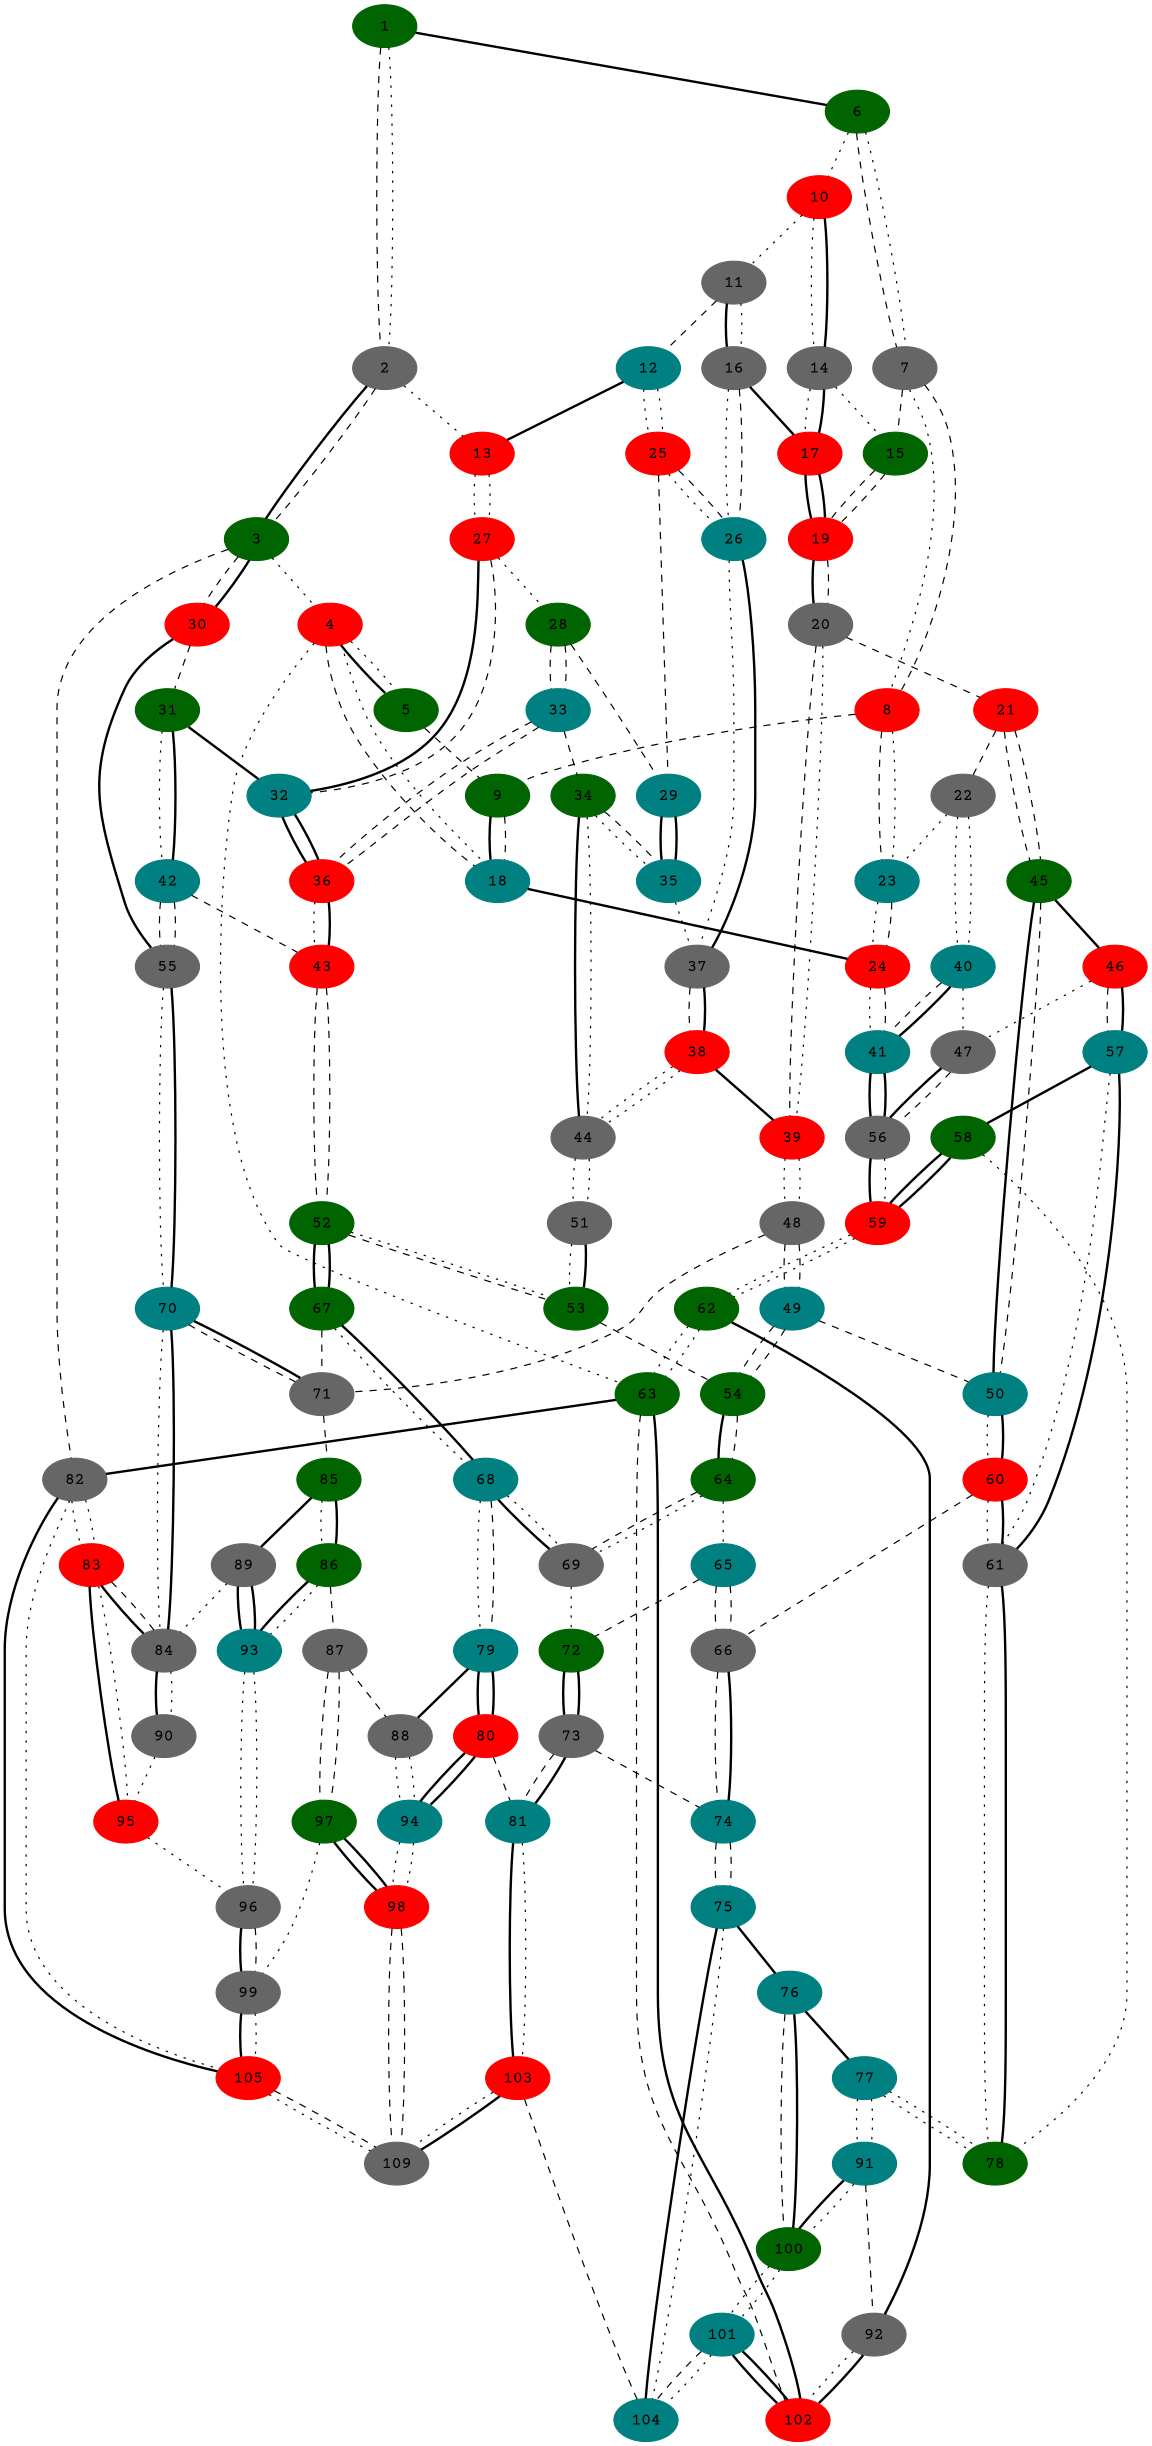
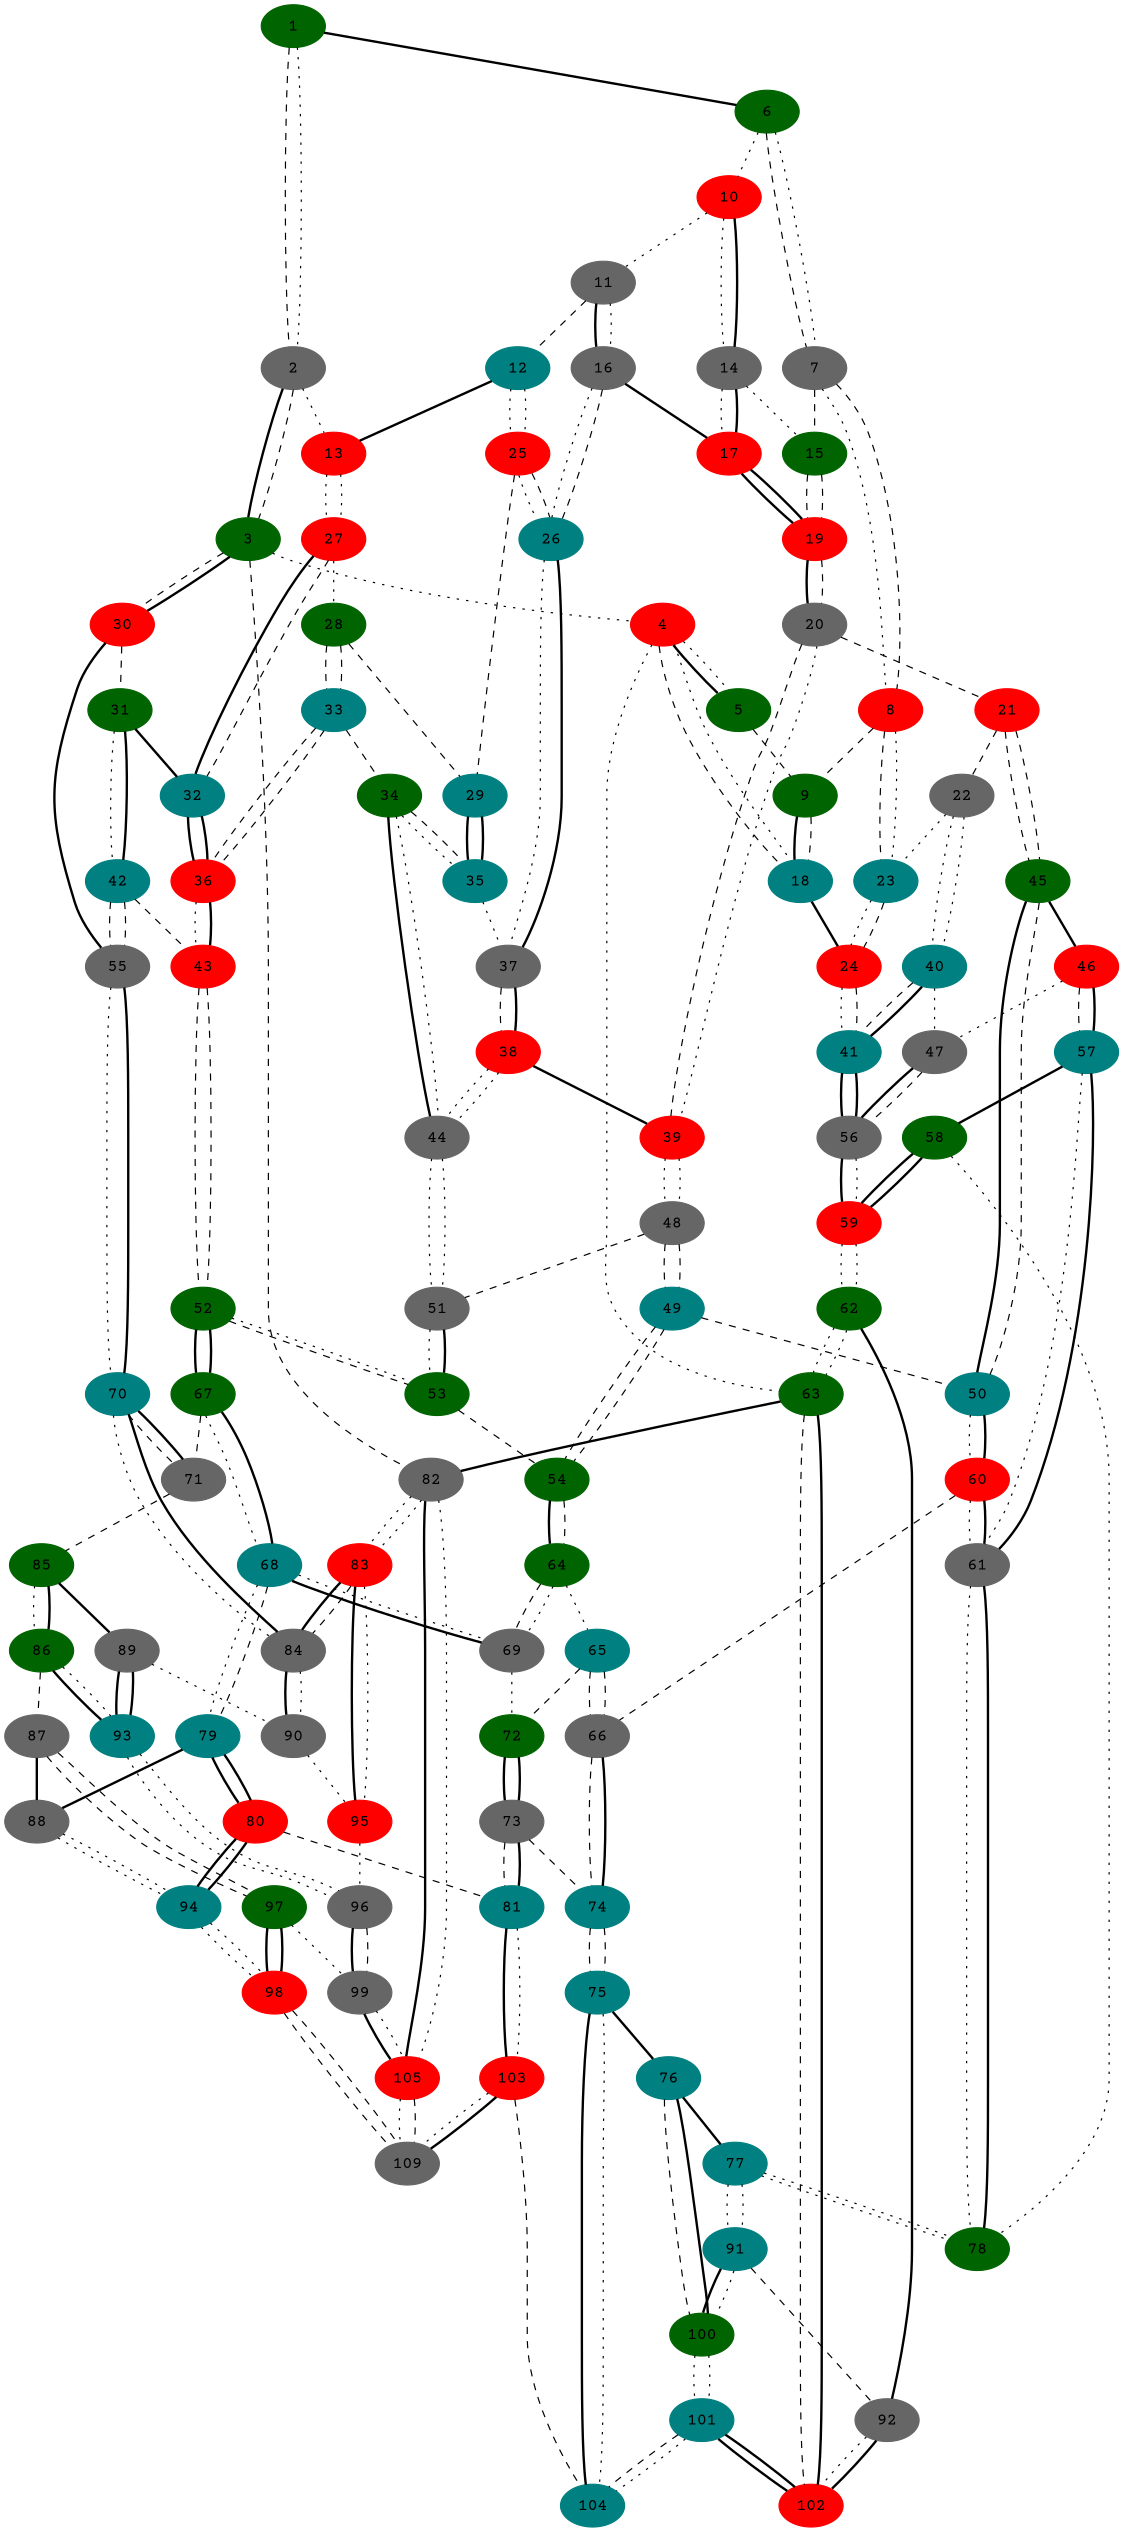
(574, 1349) -> (555, 1266)
(204, 1608) -> (207, 1692)
(368, 1693) -> (37, 1779)
